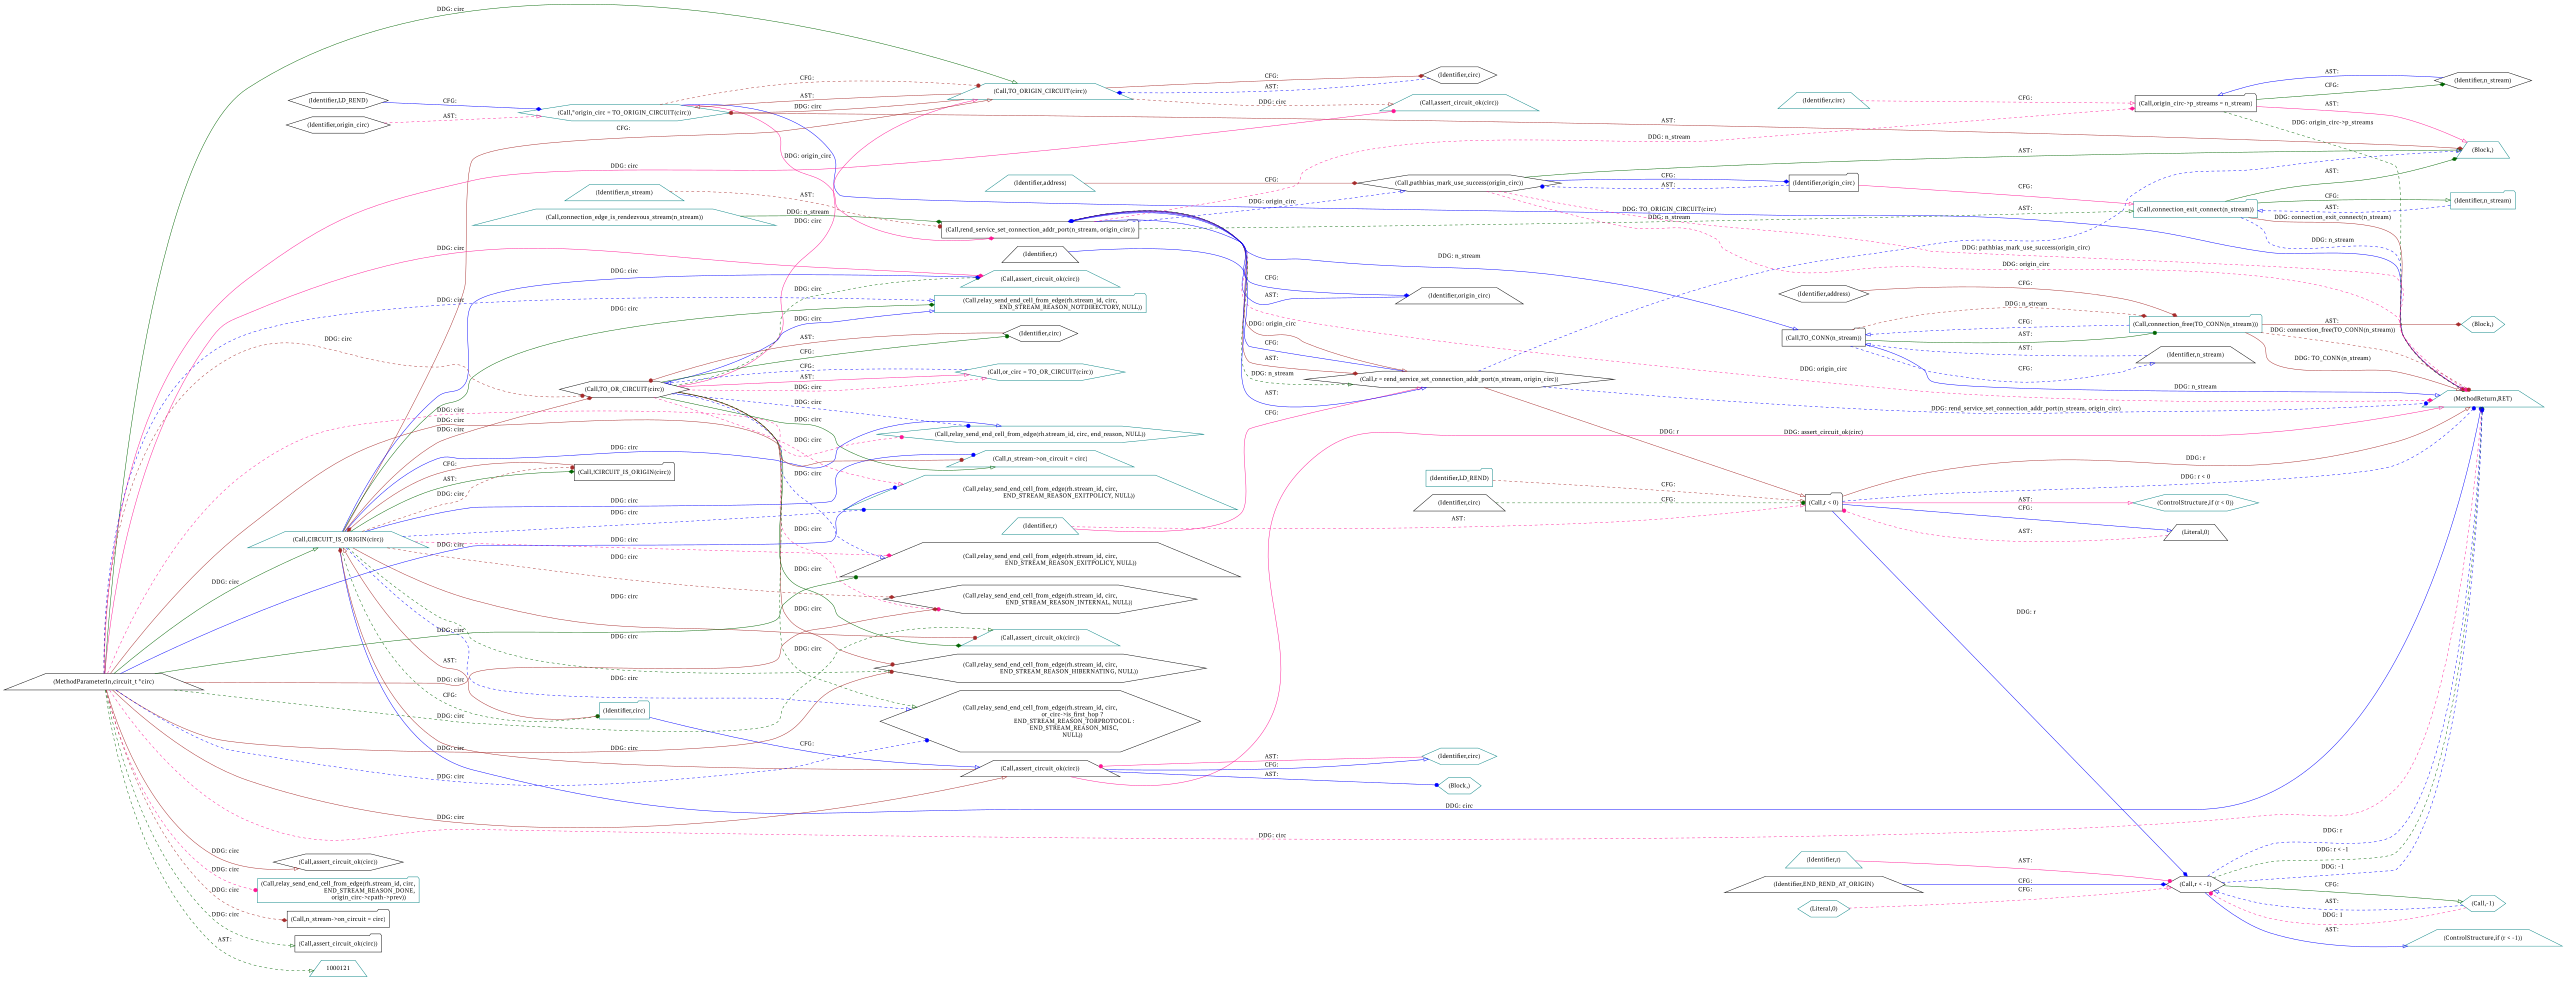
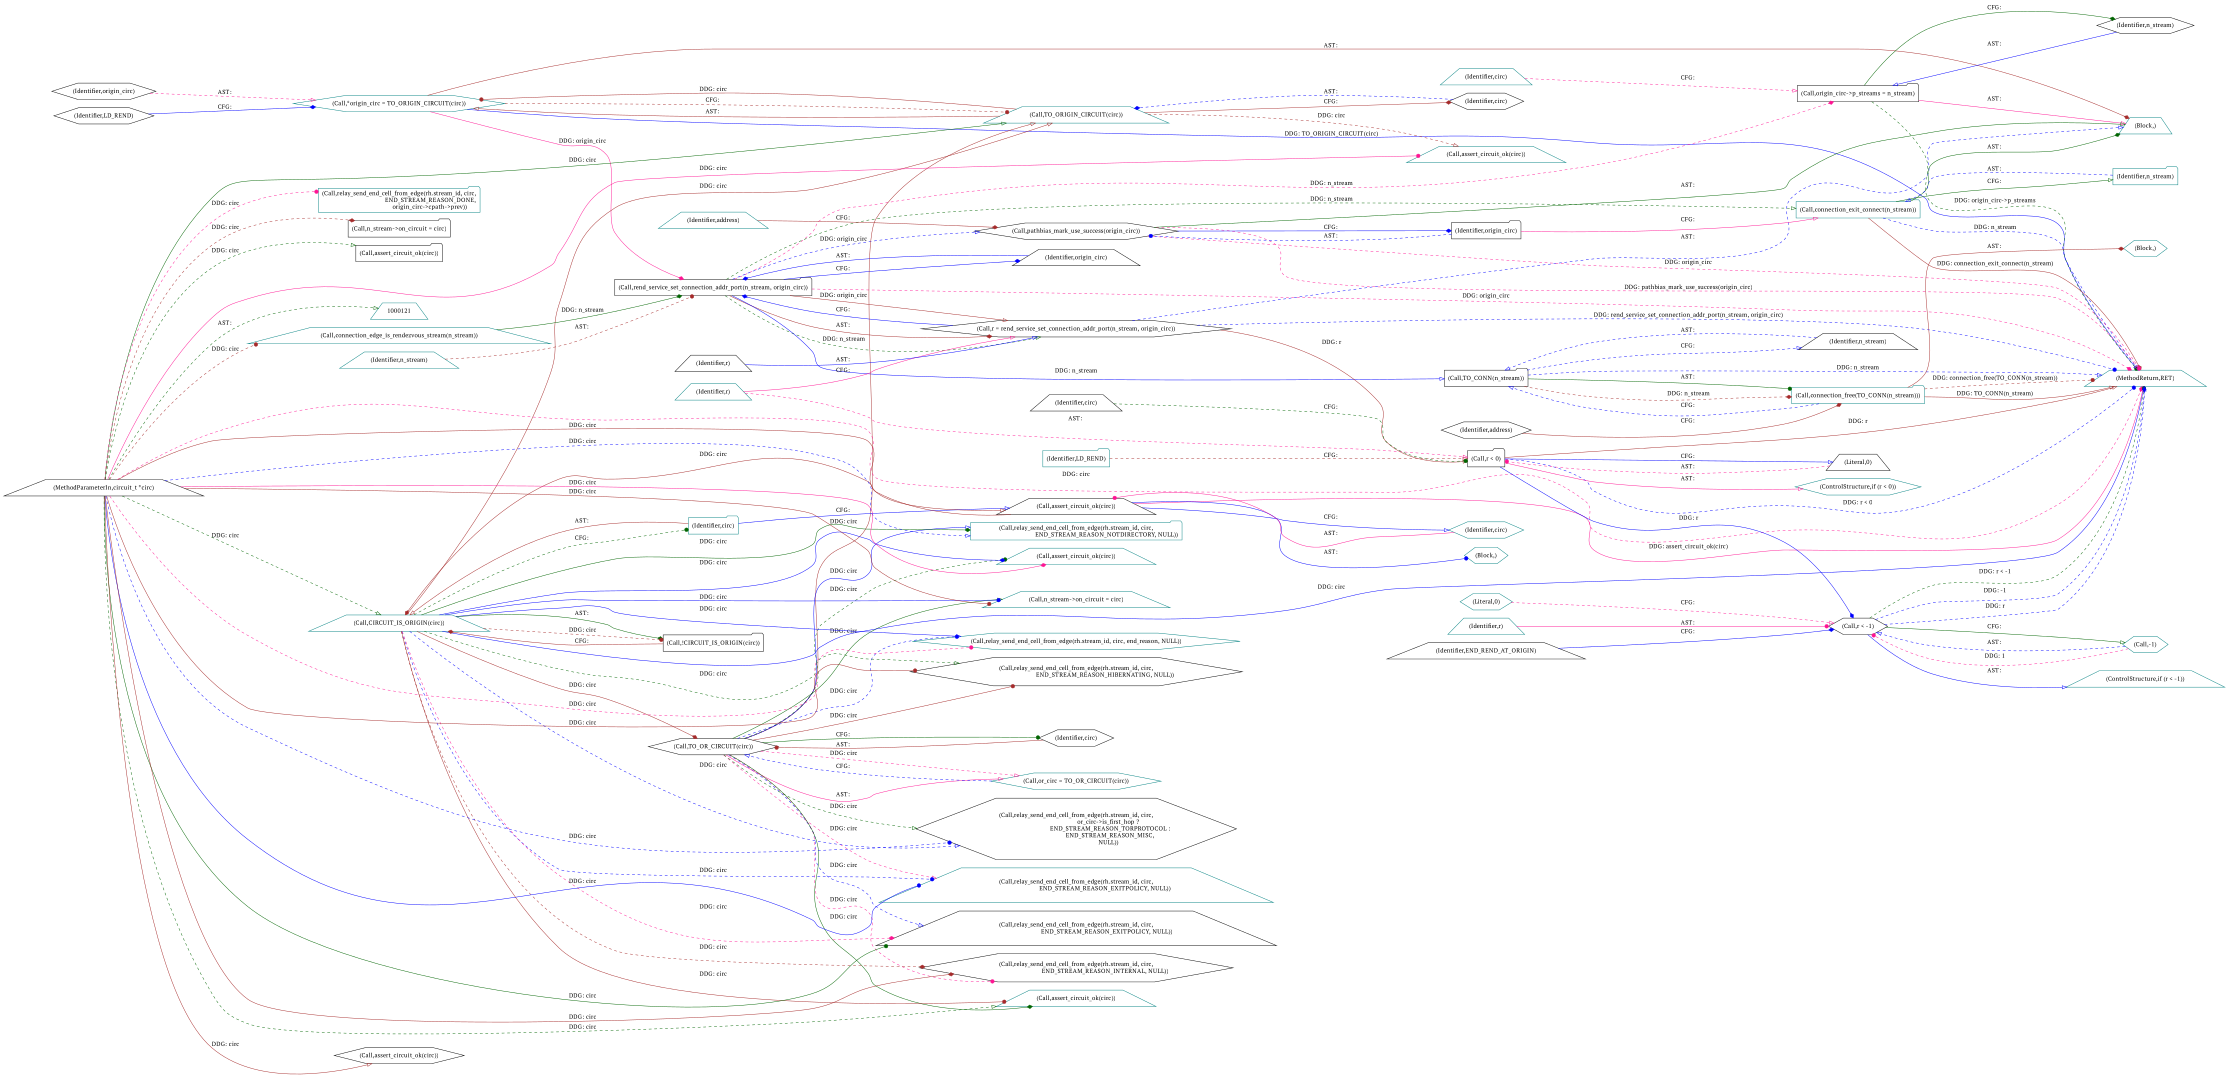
(624, 128) -> (713, 186)
(822, 241) -> (871, 397)
(235, 356) -> (173, 402)
(2144, 391) -> (1813, 371)
(208, 603) -> (249, 555)
